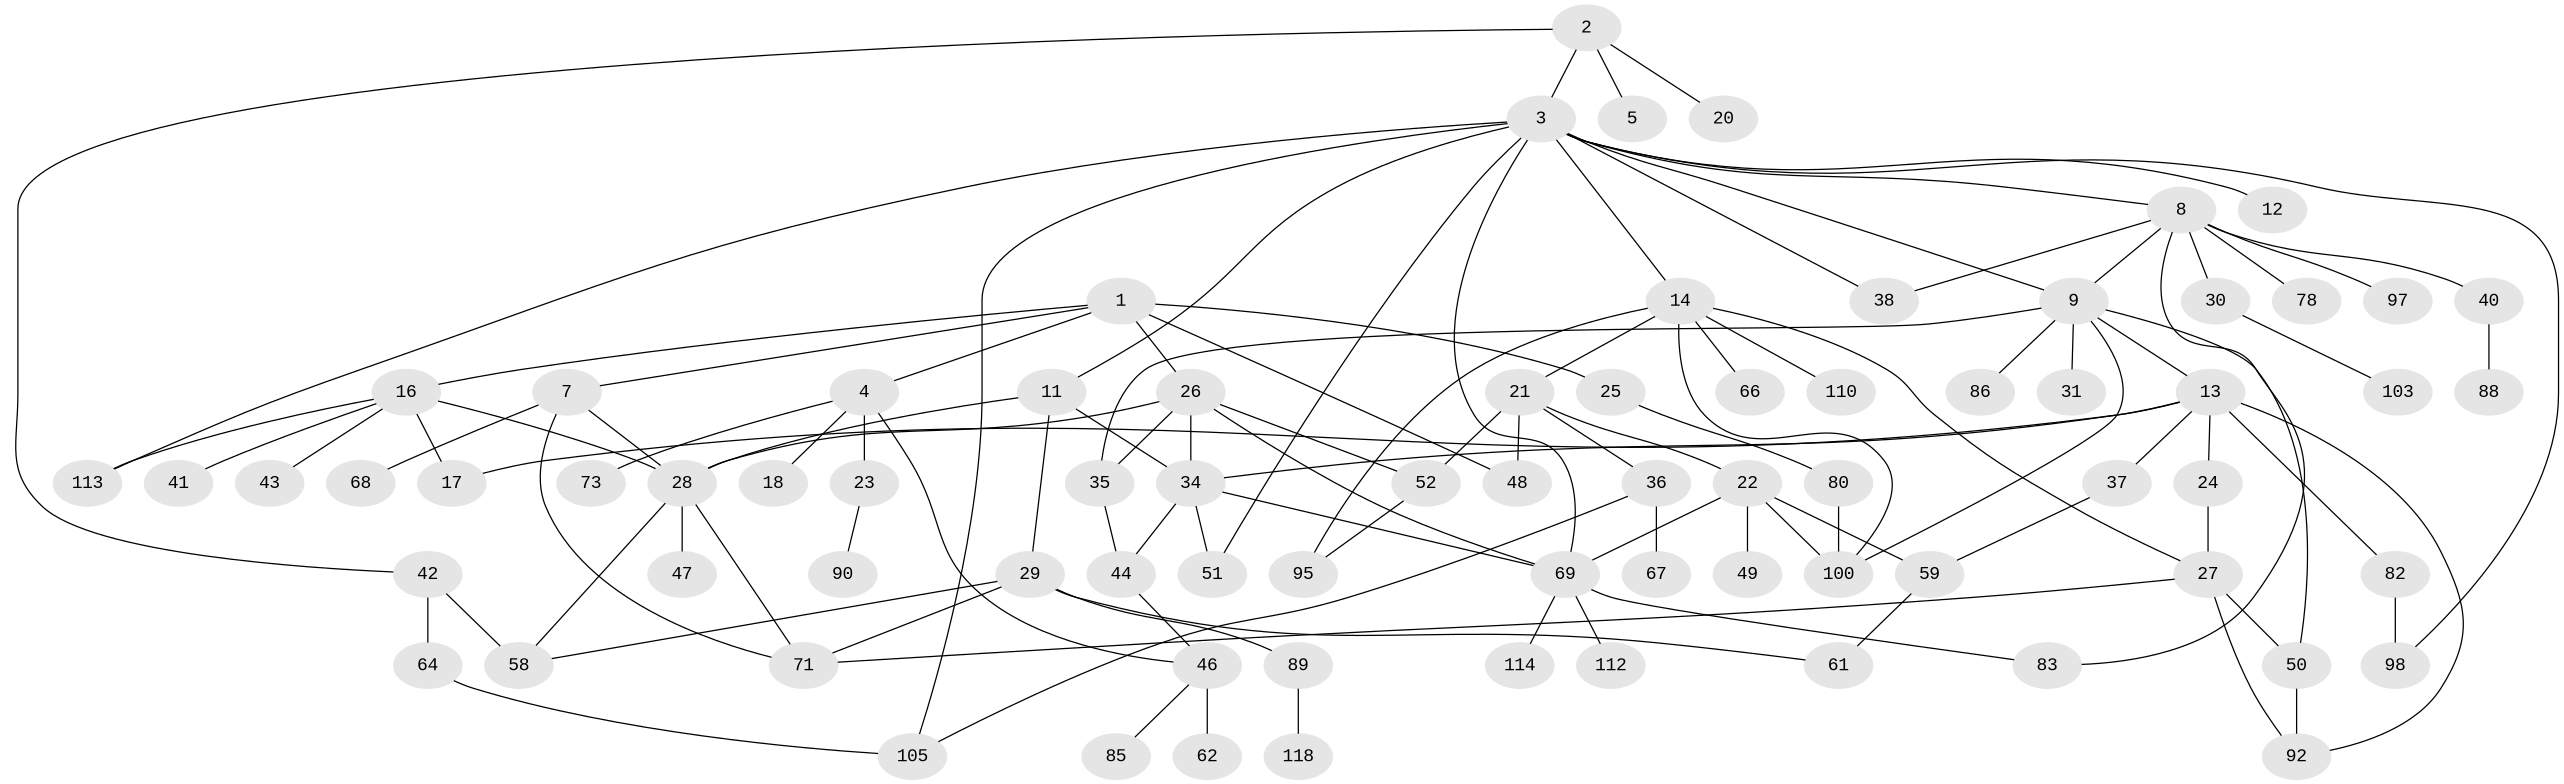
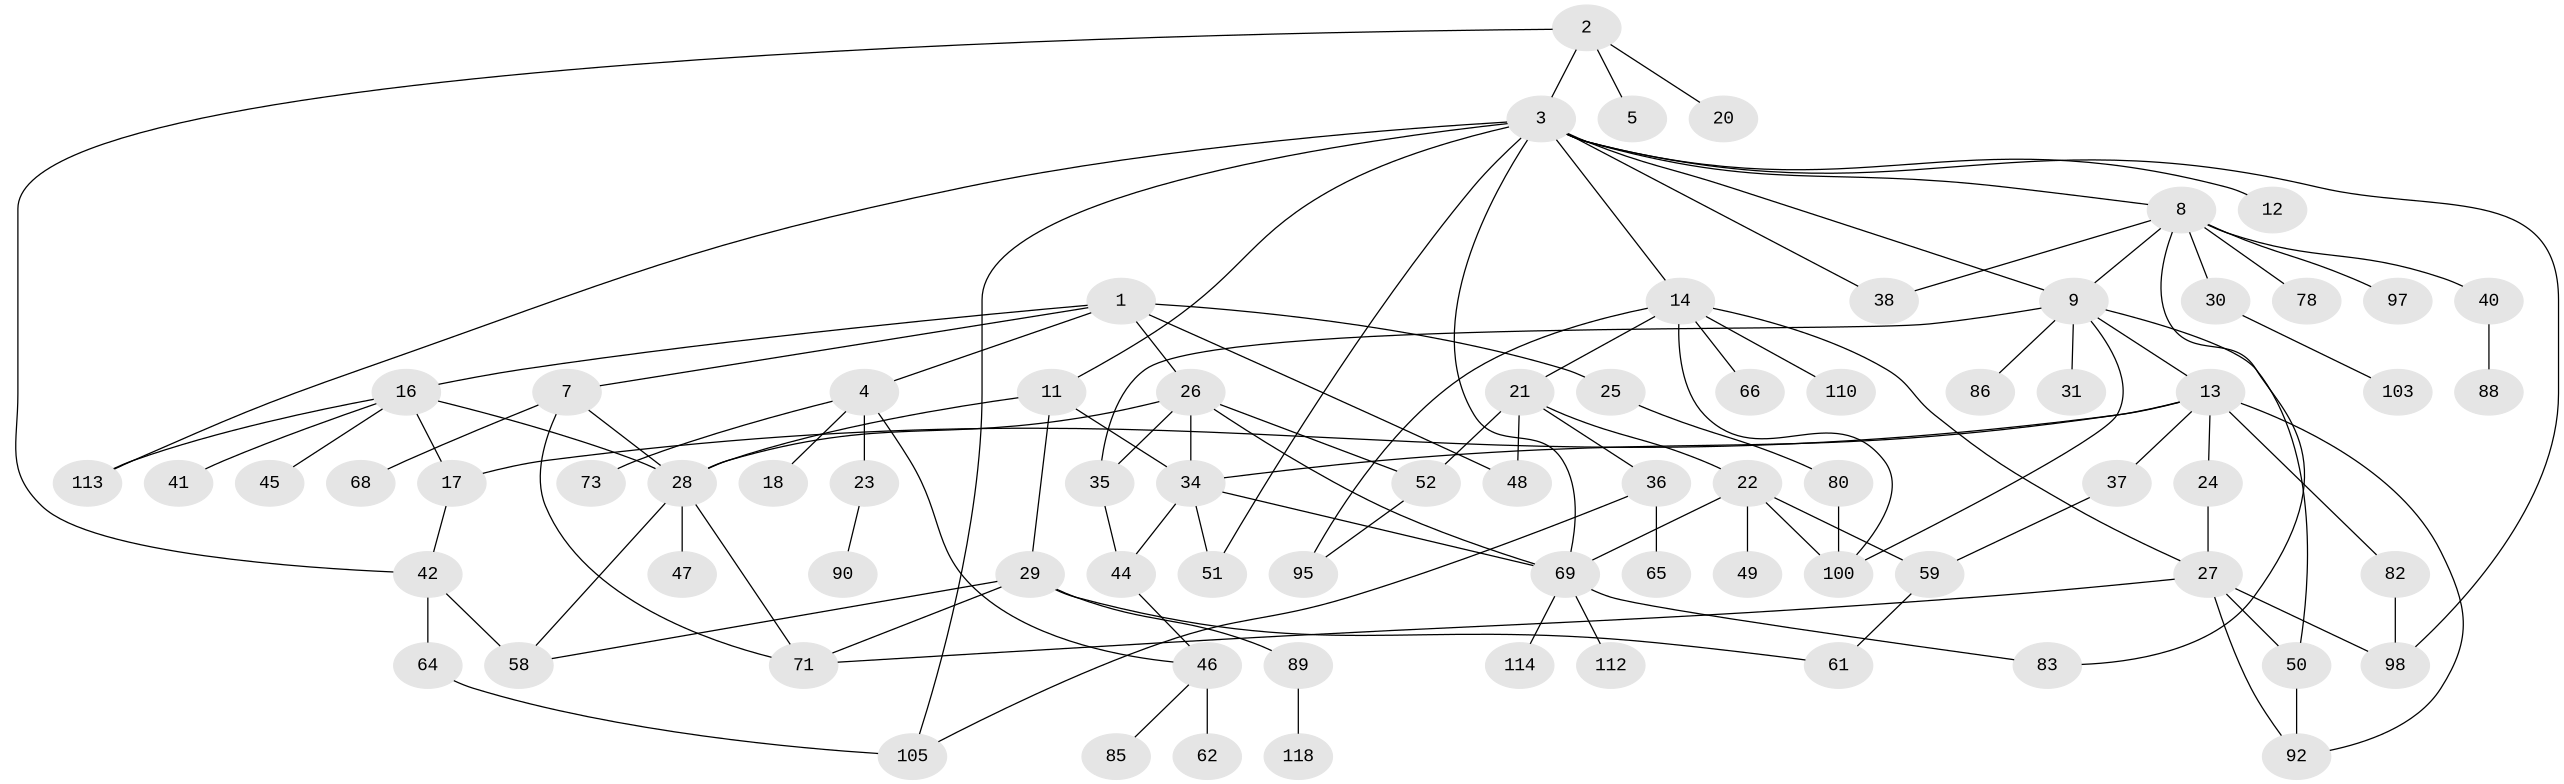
(270, 483) -> (270, 483)
none -> (440, 529)
(1656, 574) -> (1656, 574)
none -> (2295, 617)
